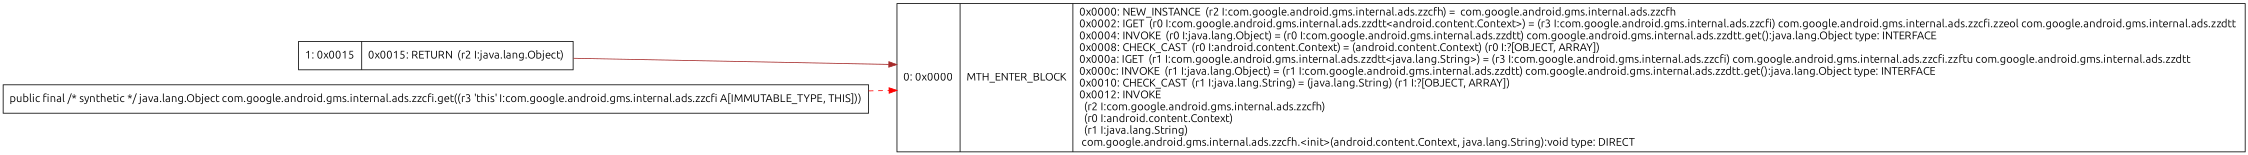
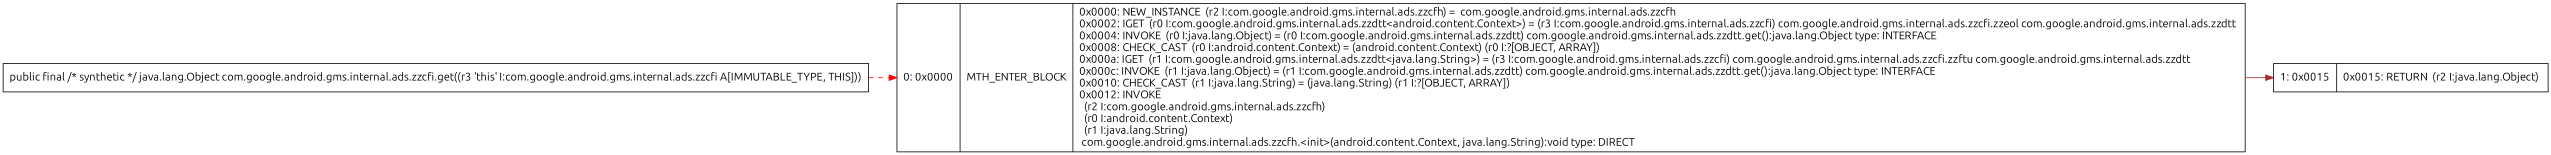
(731, 61) -> (2255, 78)
